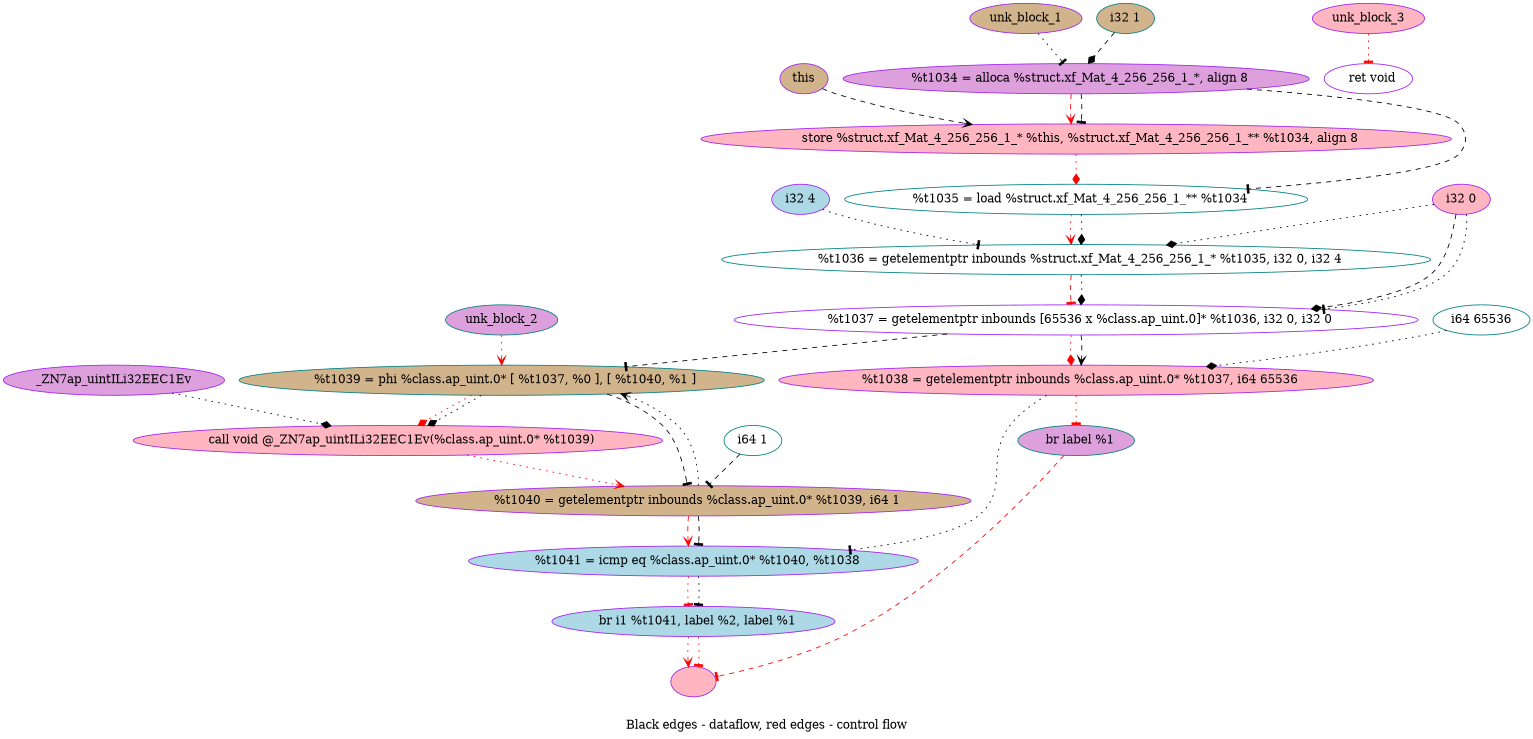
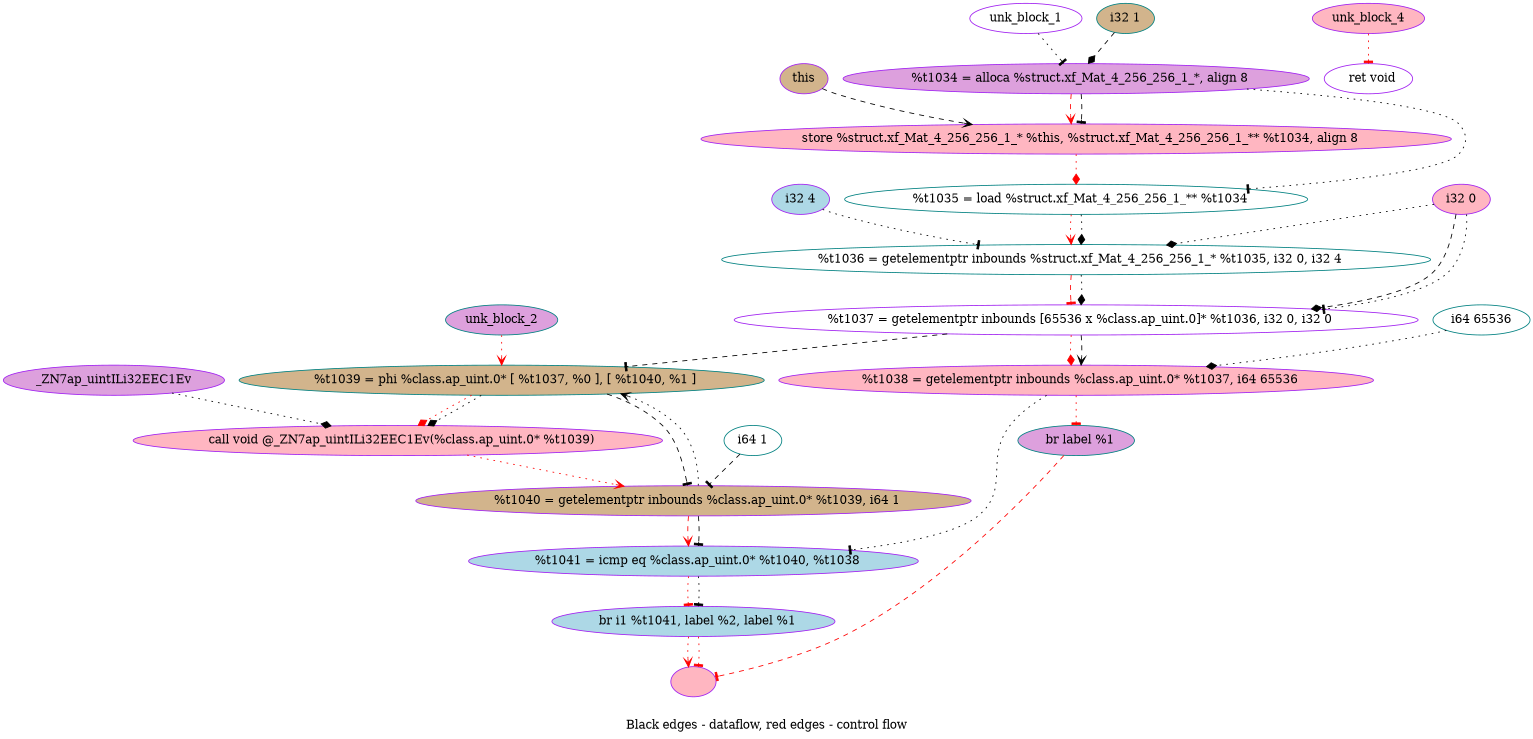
(1026, 18) -> (1026, 18)
(1368, 18) -> (1368, 18)
(1465, 137) -> (1465, 137)
